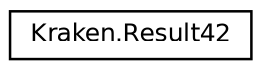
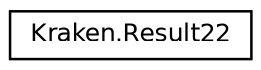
(131, 35) -> (131, 35)
